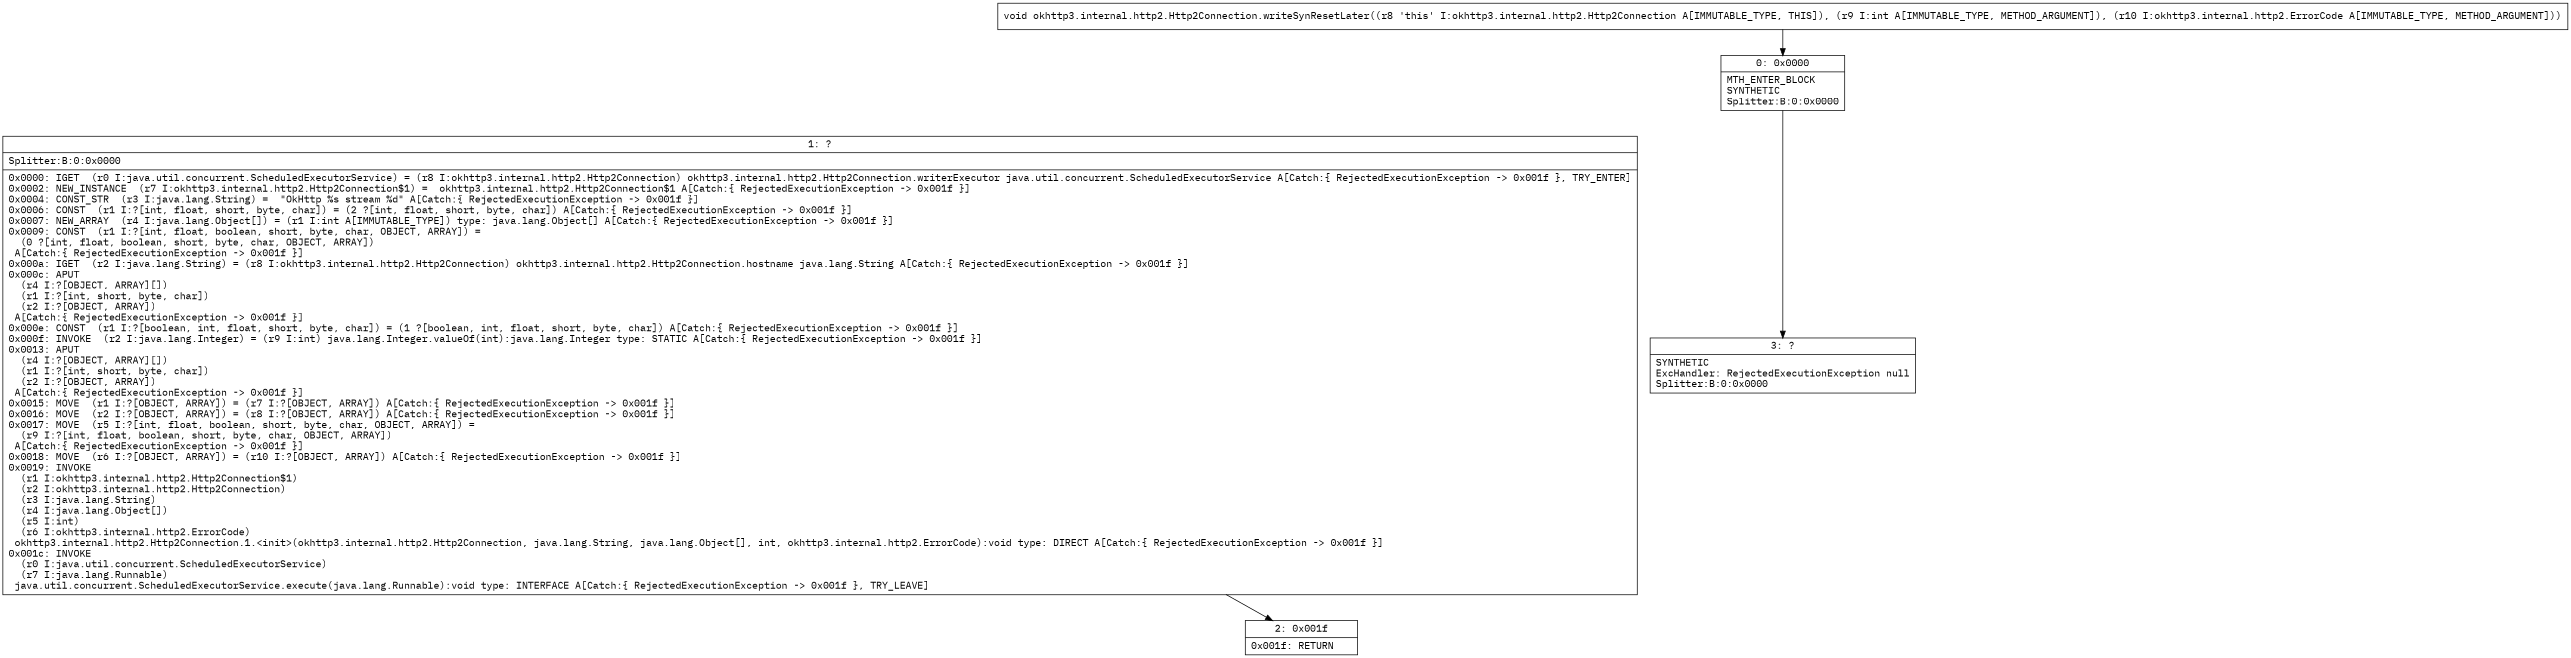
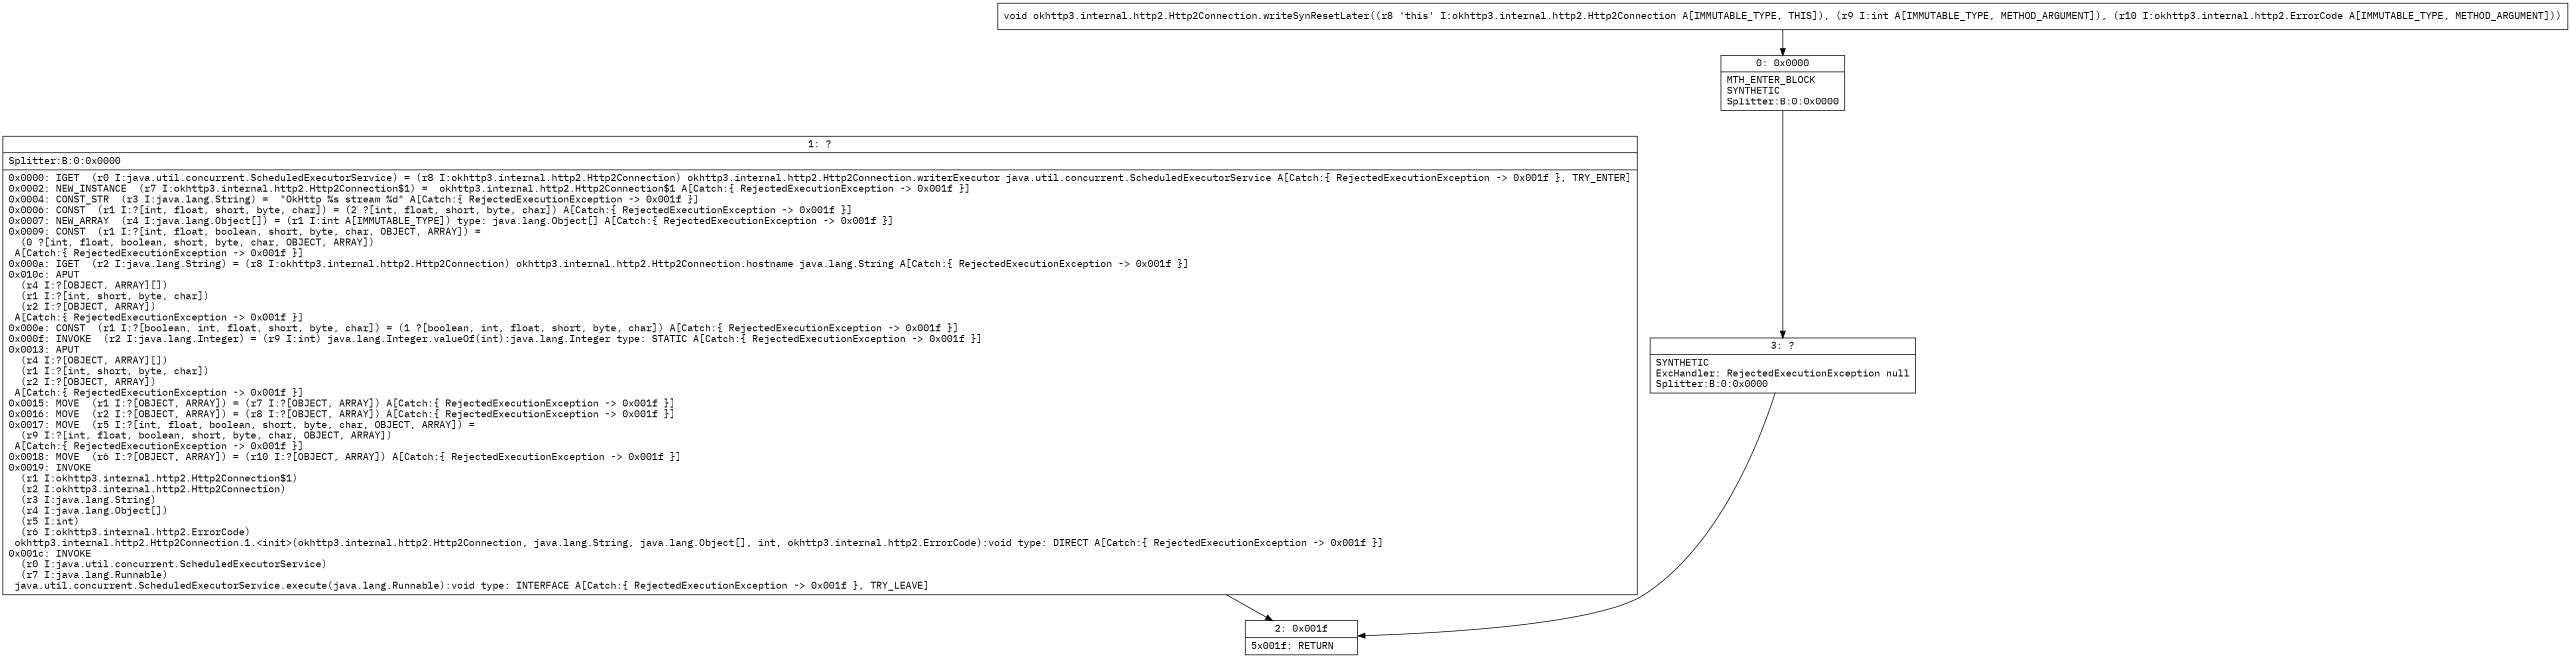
(50, 275) -> (50, 275)
none -> (1627, 603)
(1301, 646) -> (1301, 646)
